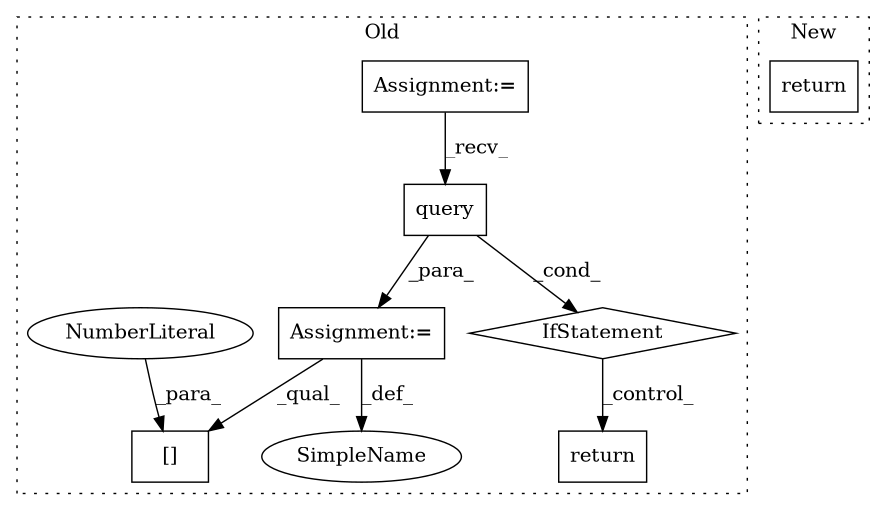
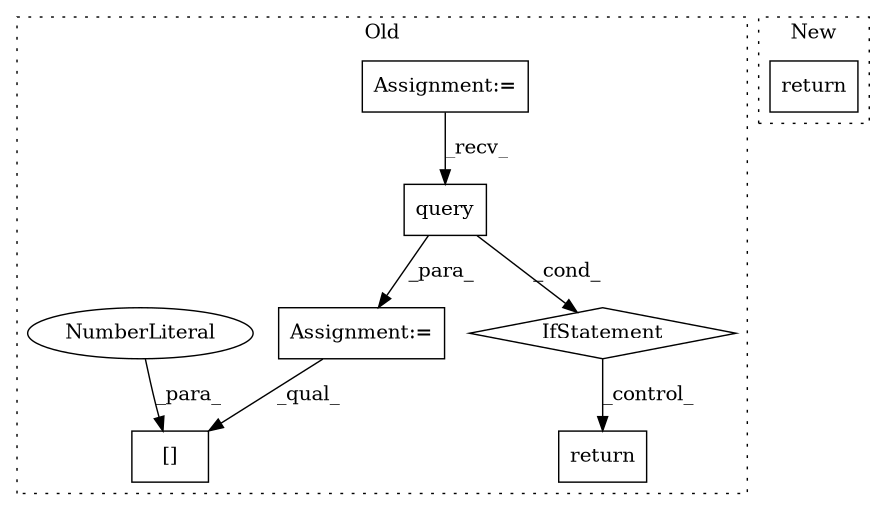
(362, 457) -> none
